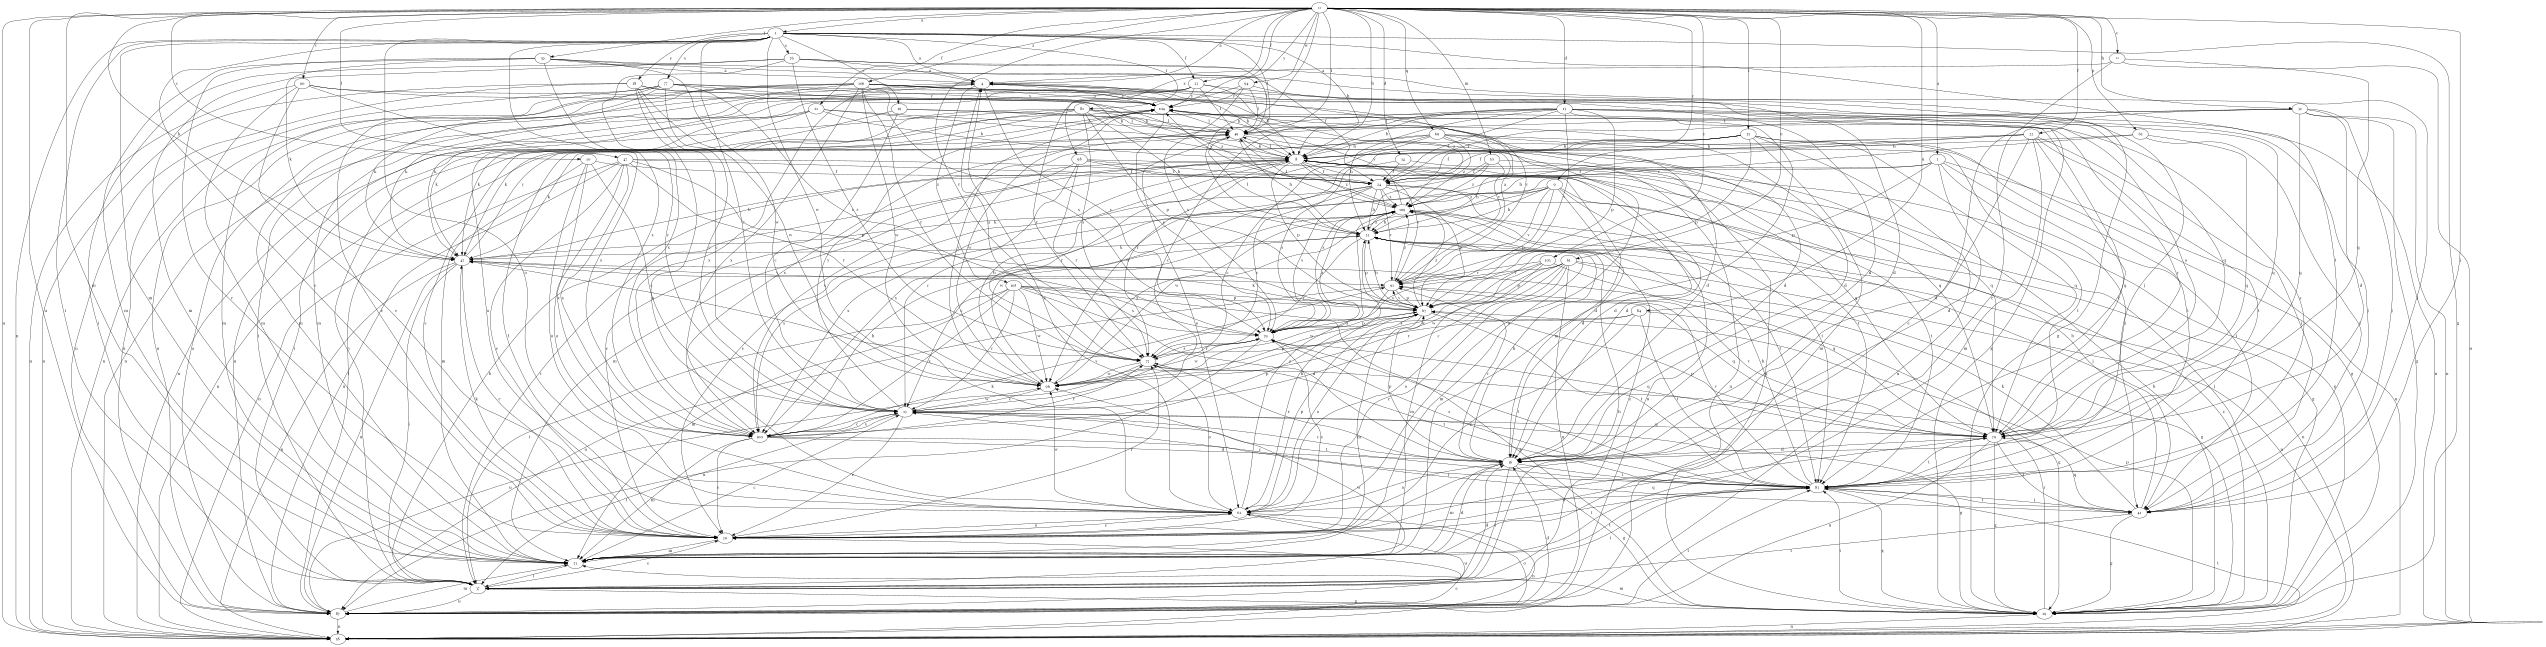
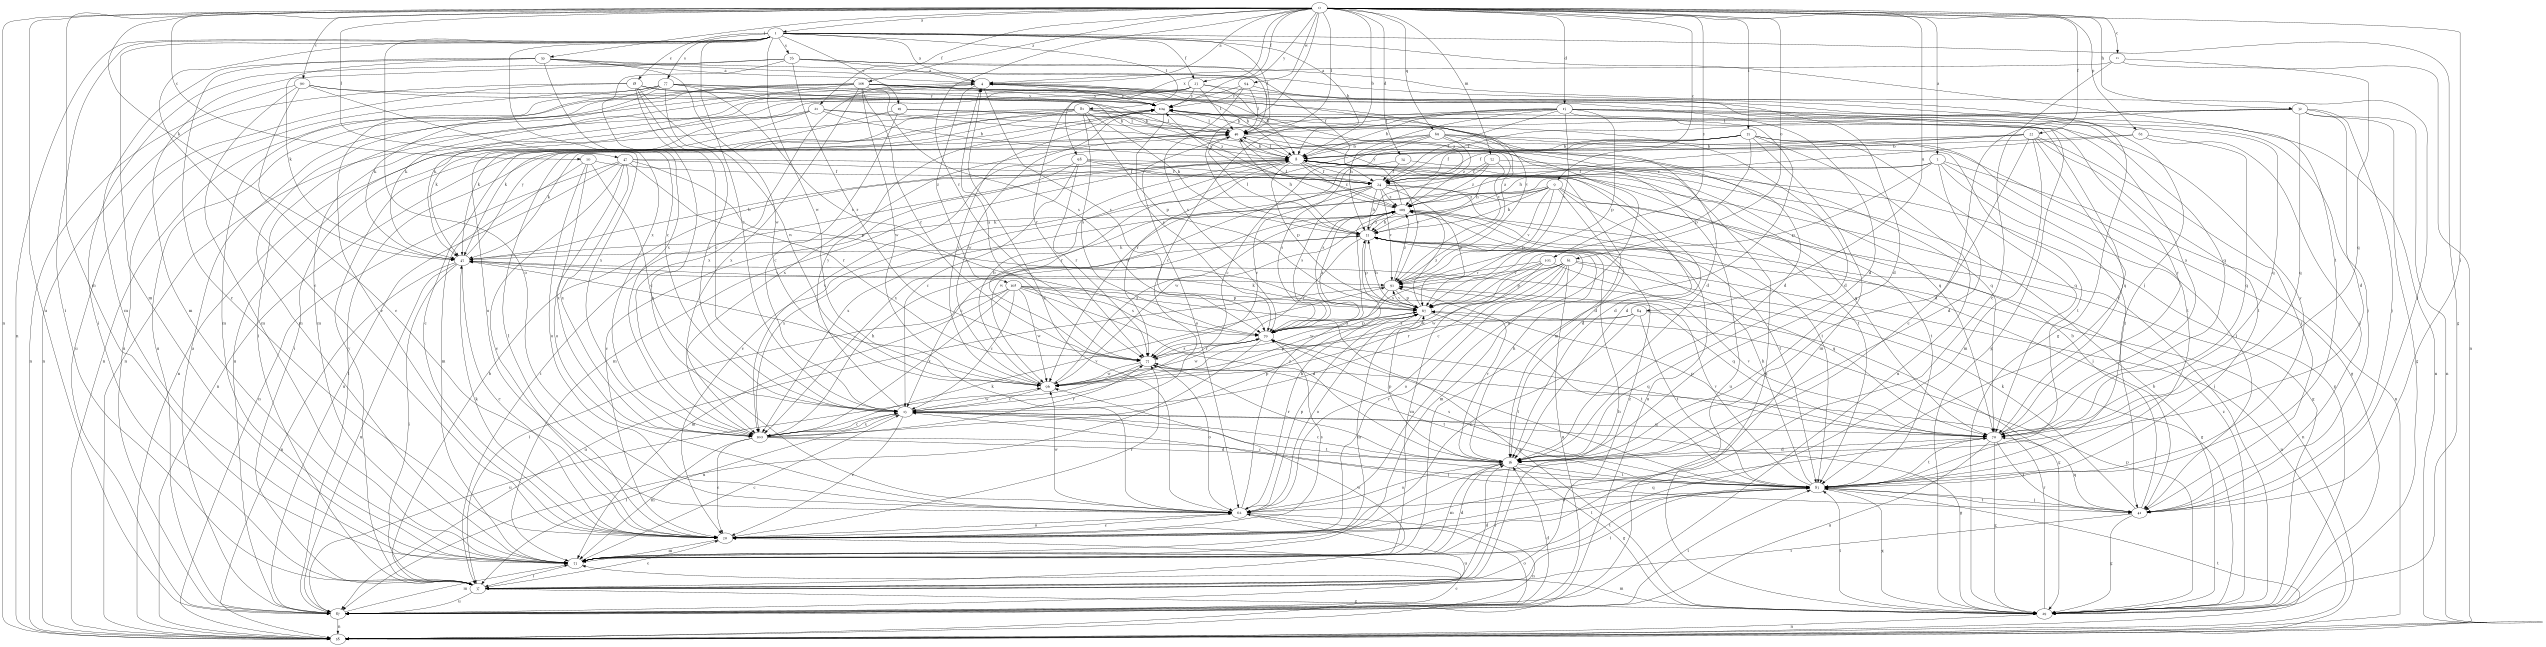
(1492, 159) -> (1492, 159)
